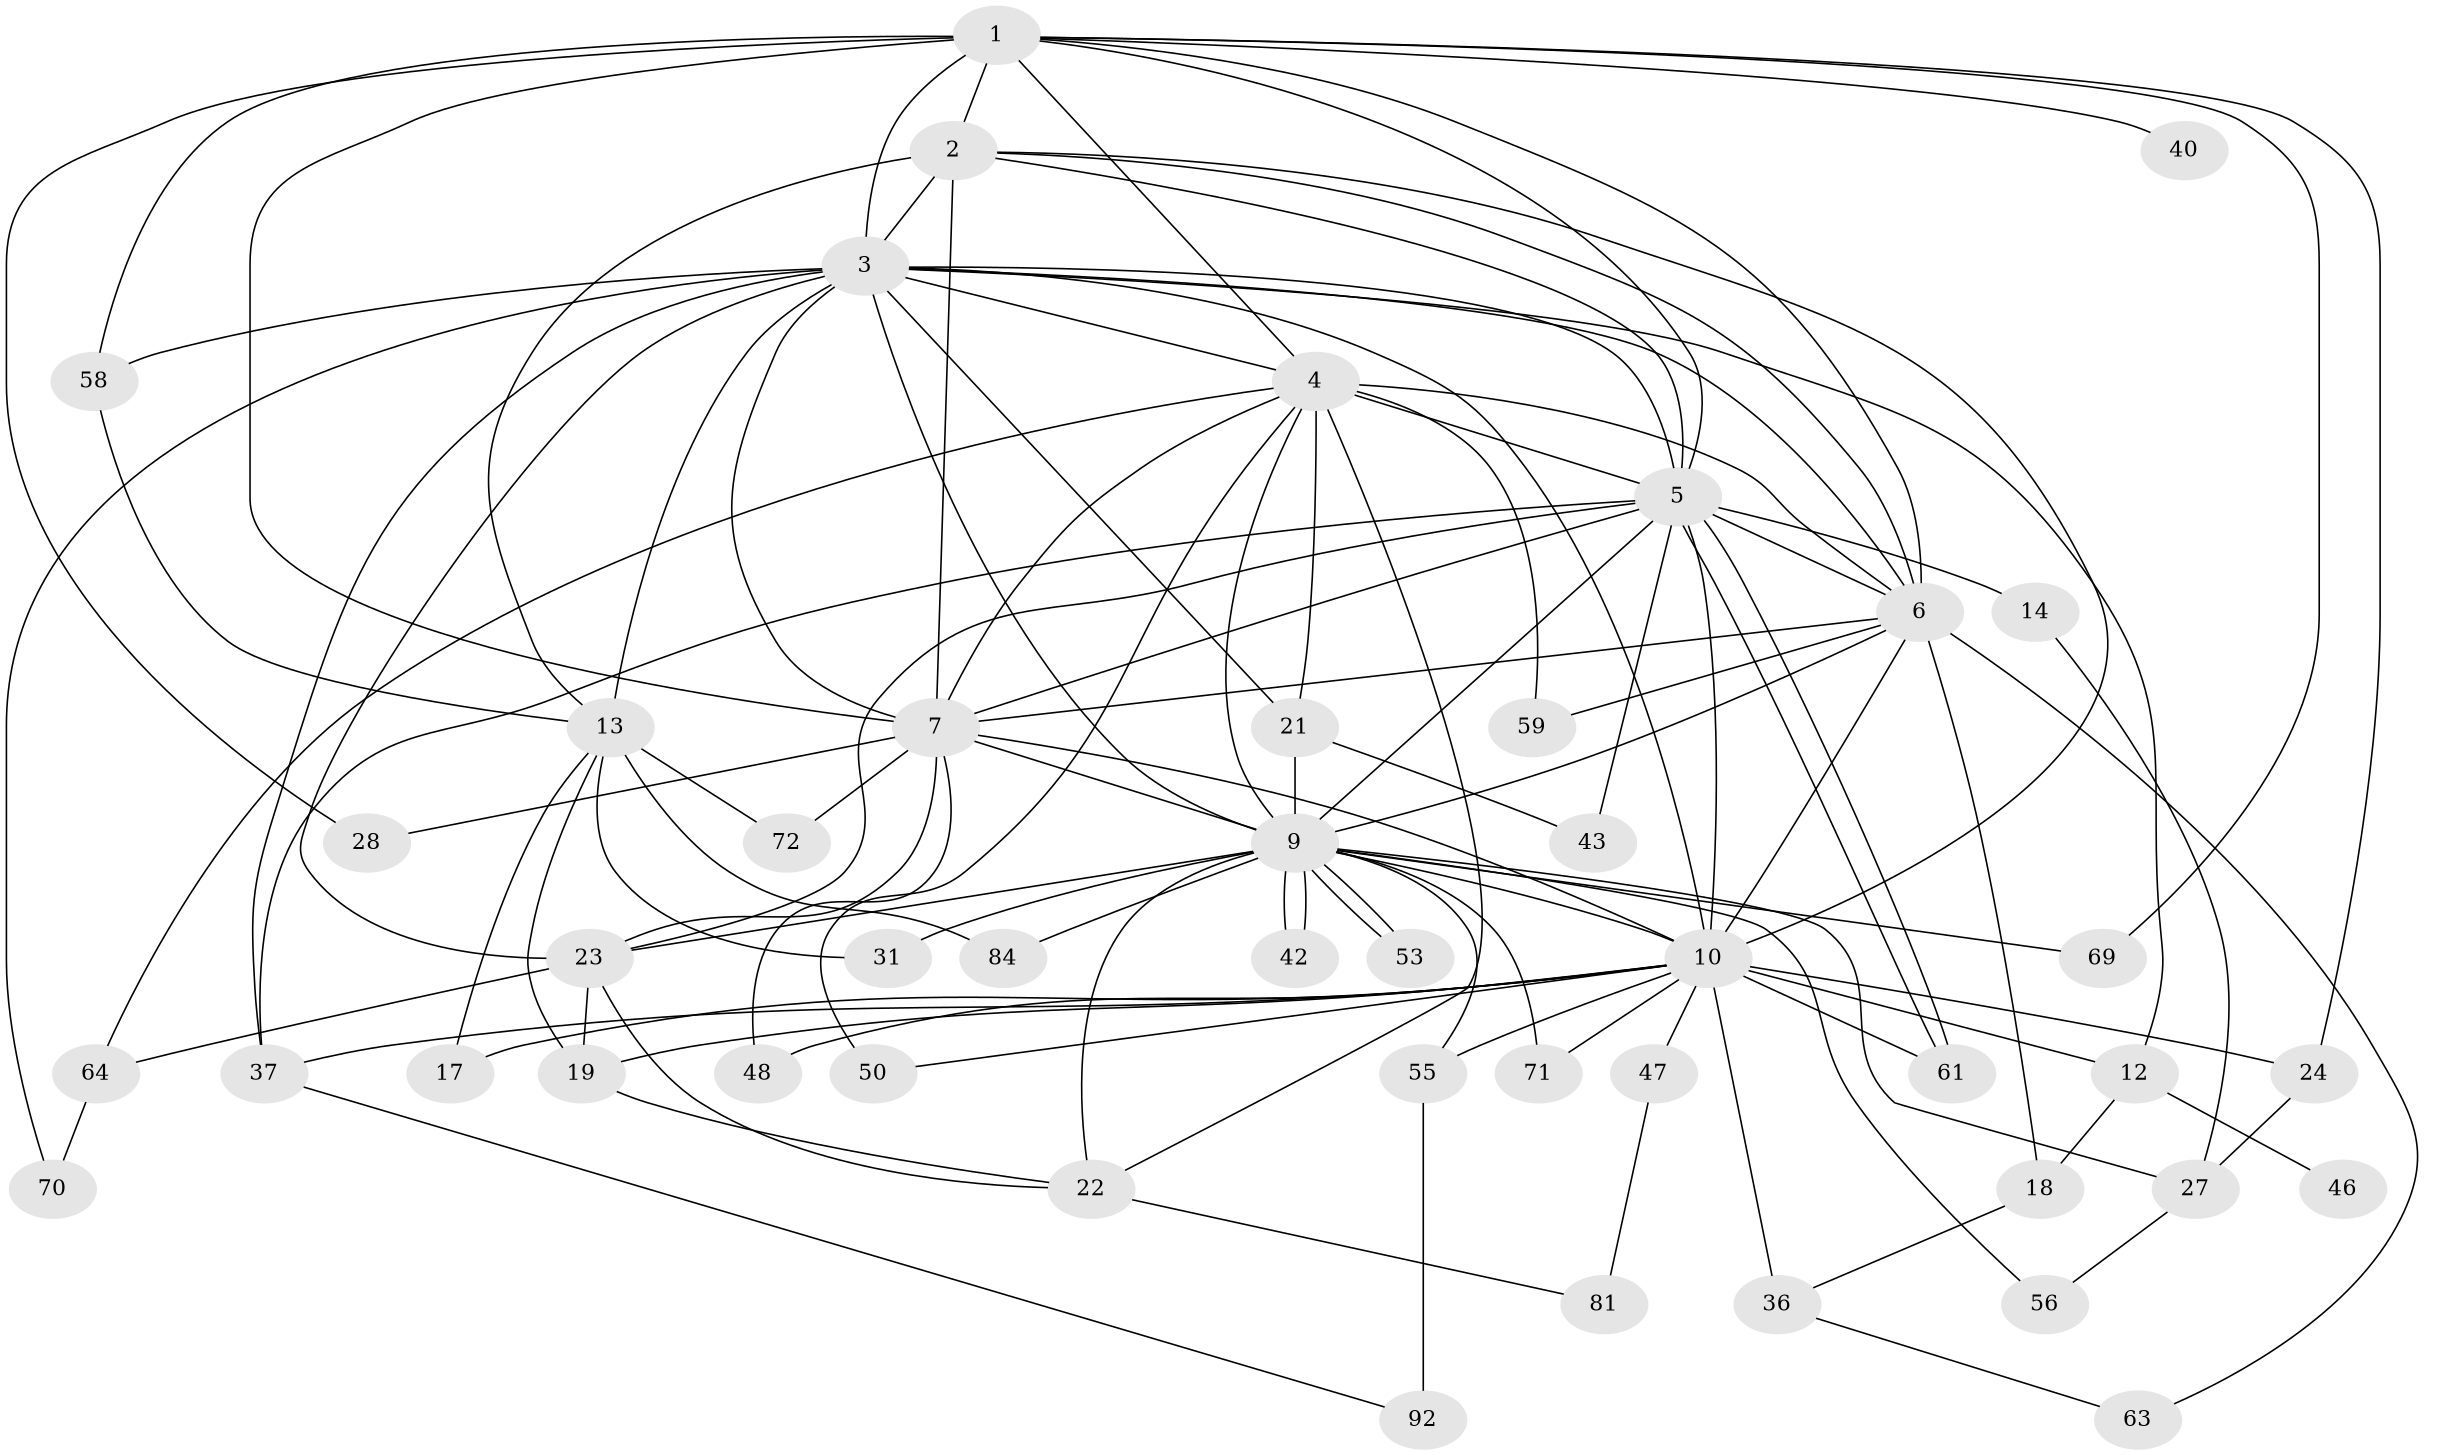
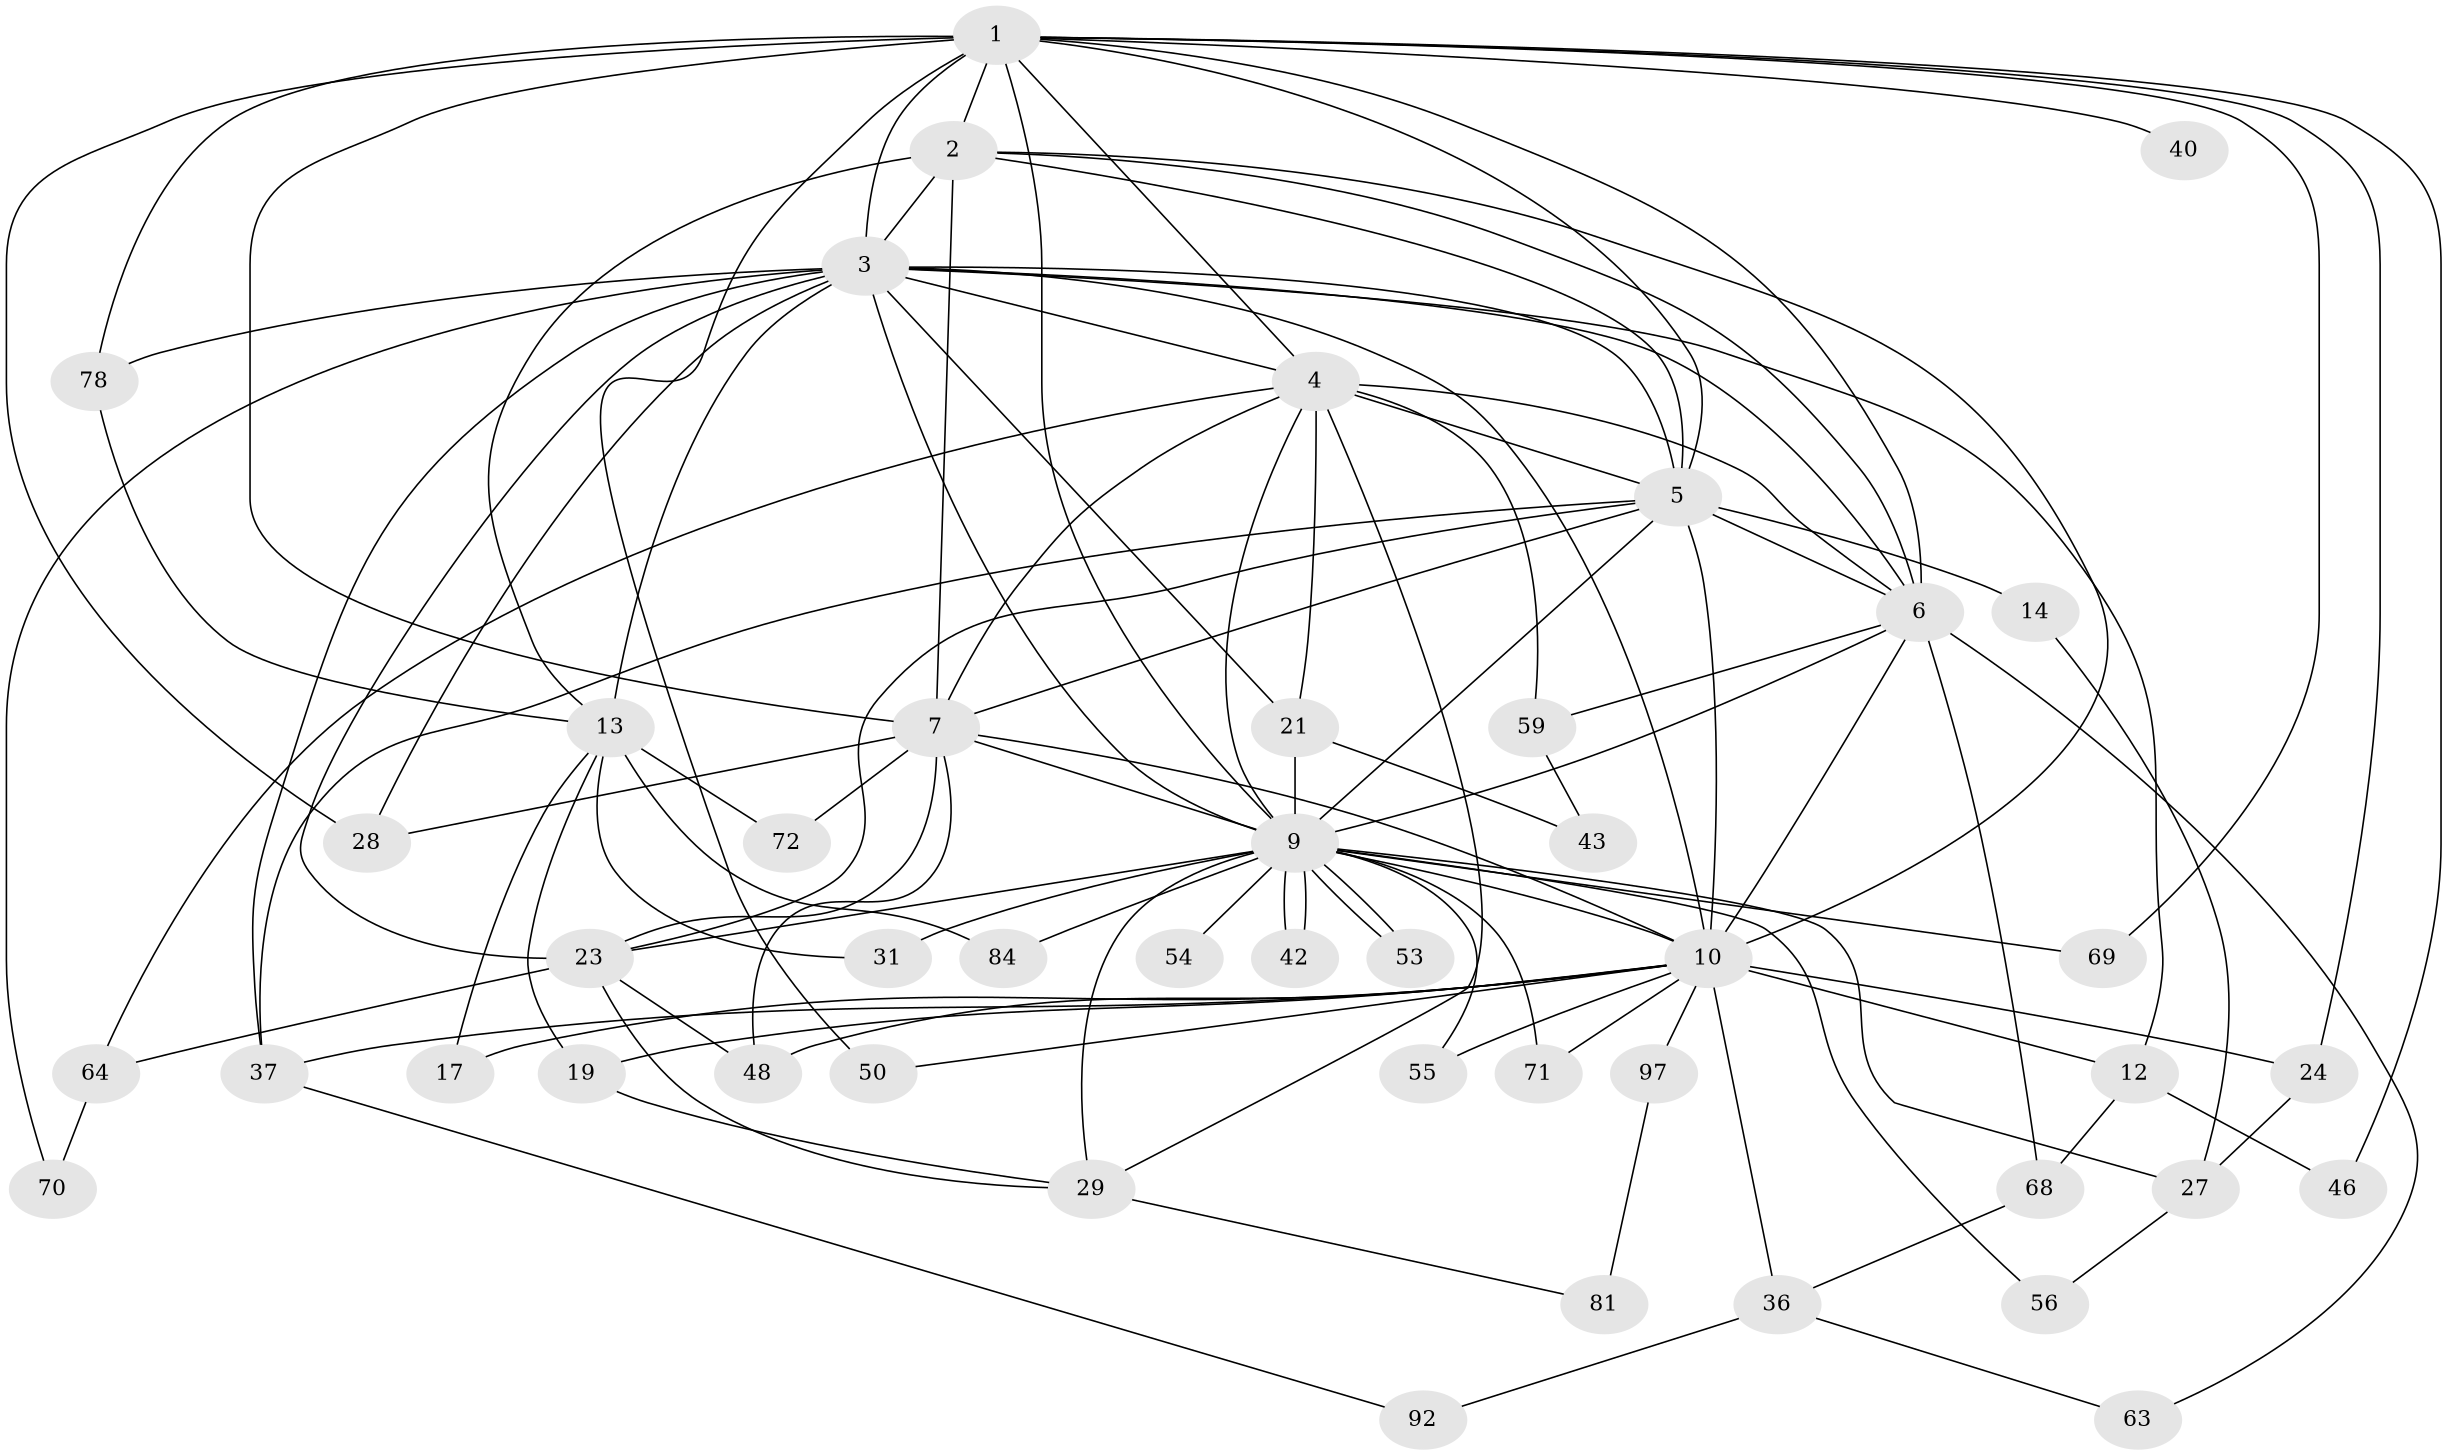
none -> (2241, 96)
(95, 381) -> (95, 381)
none -> (1060, 492)
(735, 539) -> (563, 510)
(1645, 634) -> (1563, 785)
(1451, 667) -> none
(1054, 783) -> (611, 488)
none -> (1180, 958)
(586, 1013) -> (661, 1007)
(1654, 1074) -> (1654, 1074)
(1952, 1074) -> none
(1091, 1189) -> (1091, 1189)
(2040, 1189) -> (2040, 1189)
(1423, 1247) -> (1600, 1362)
